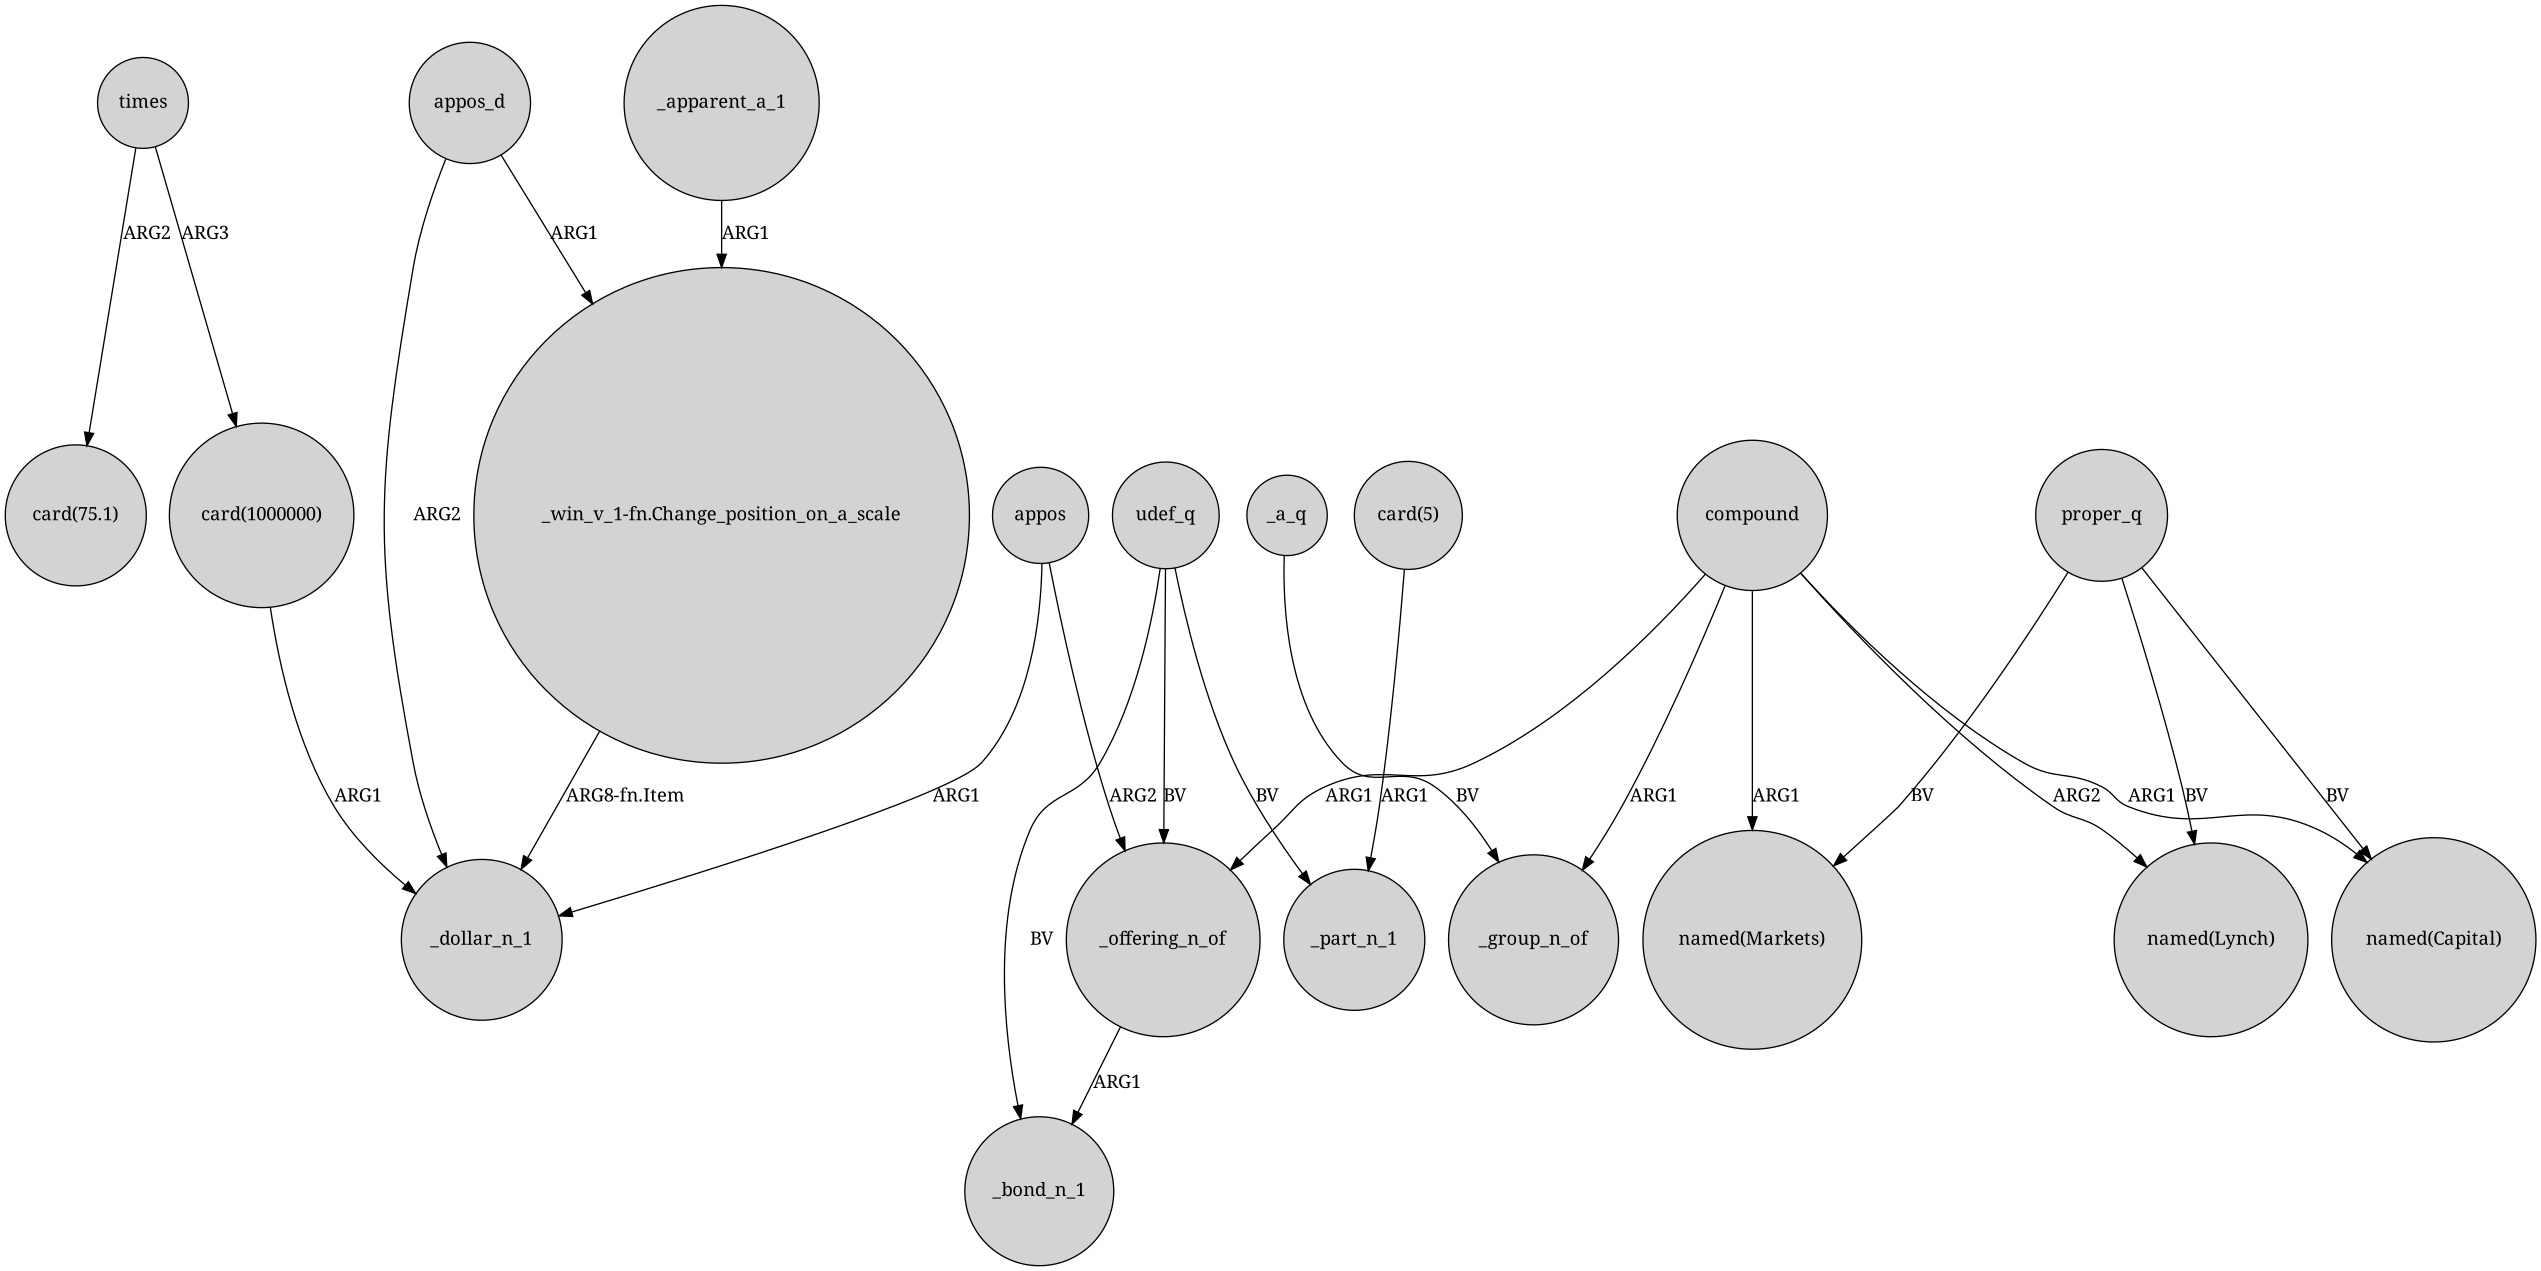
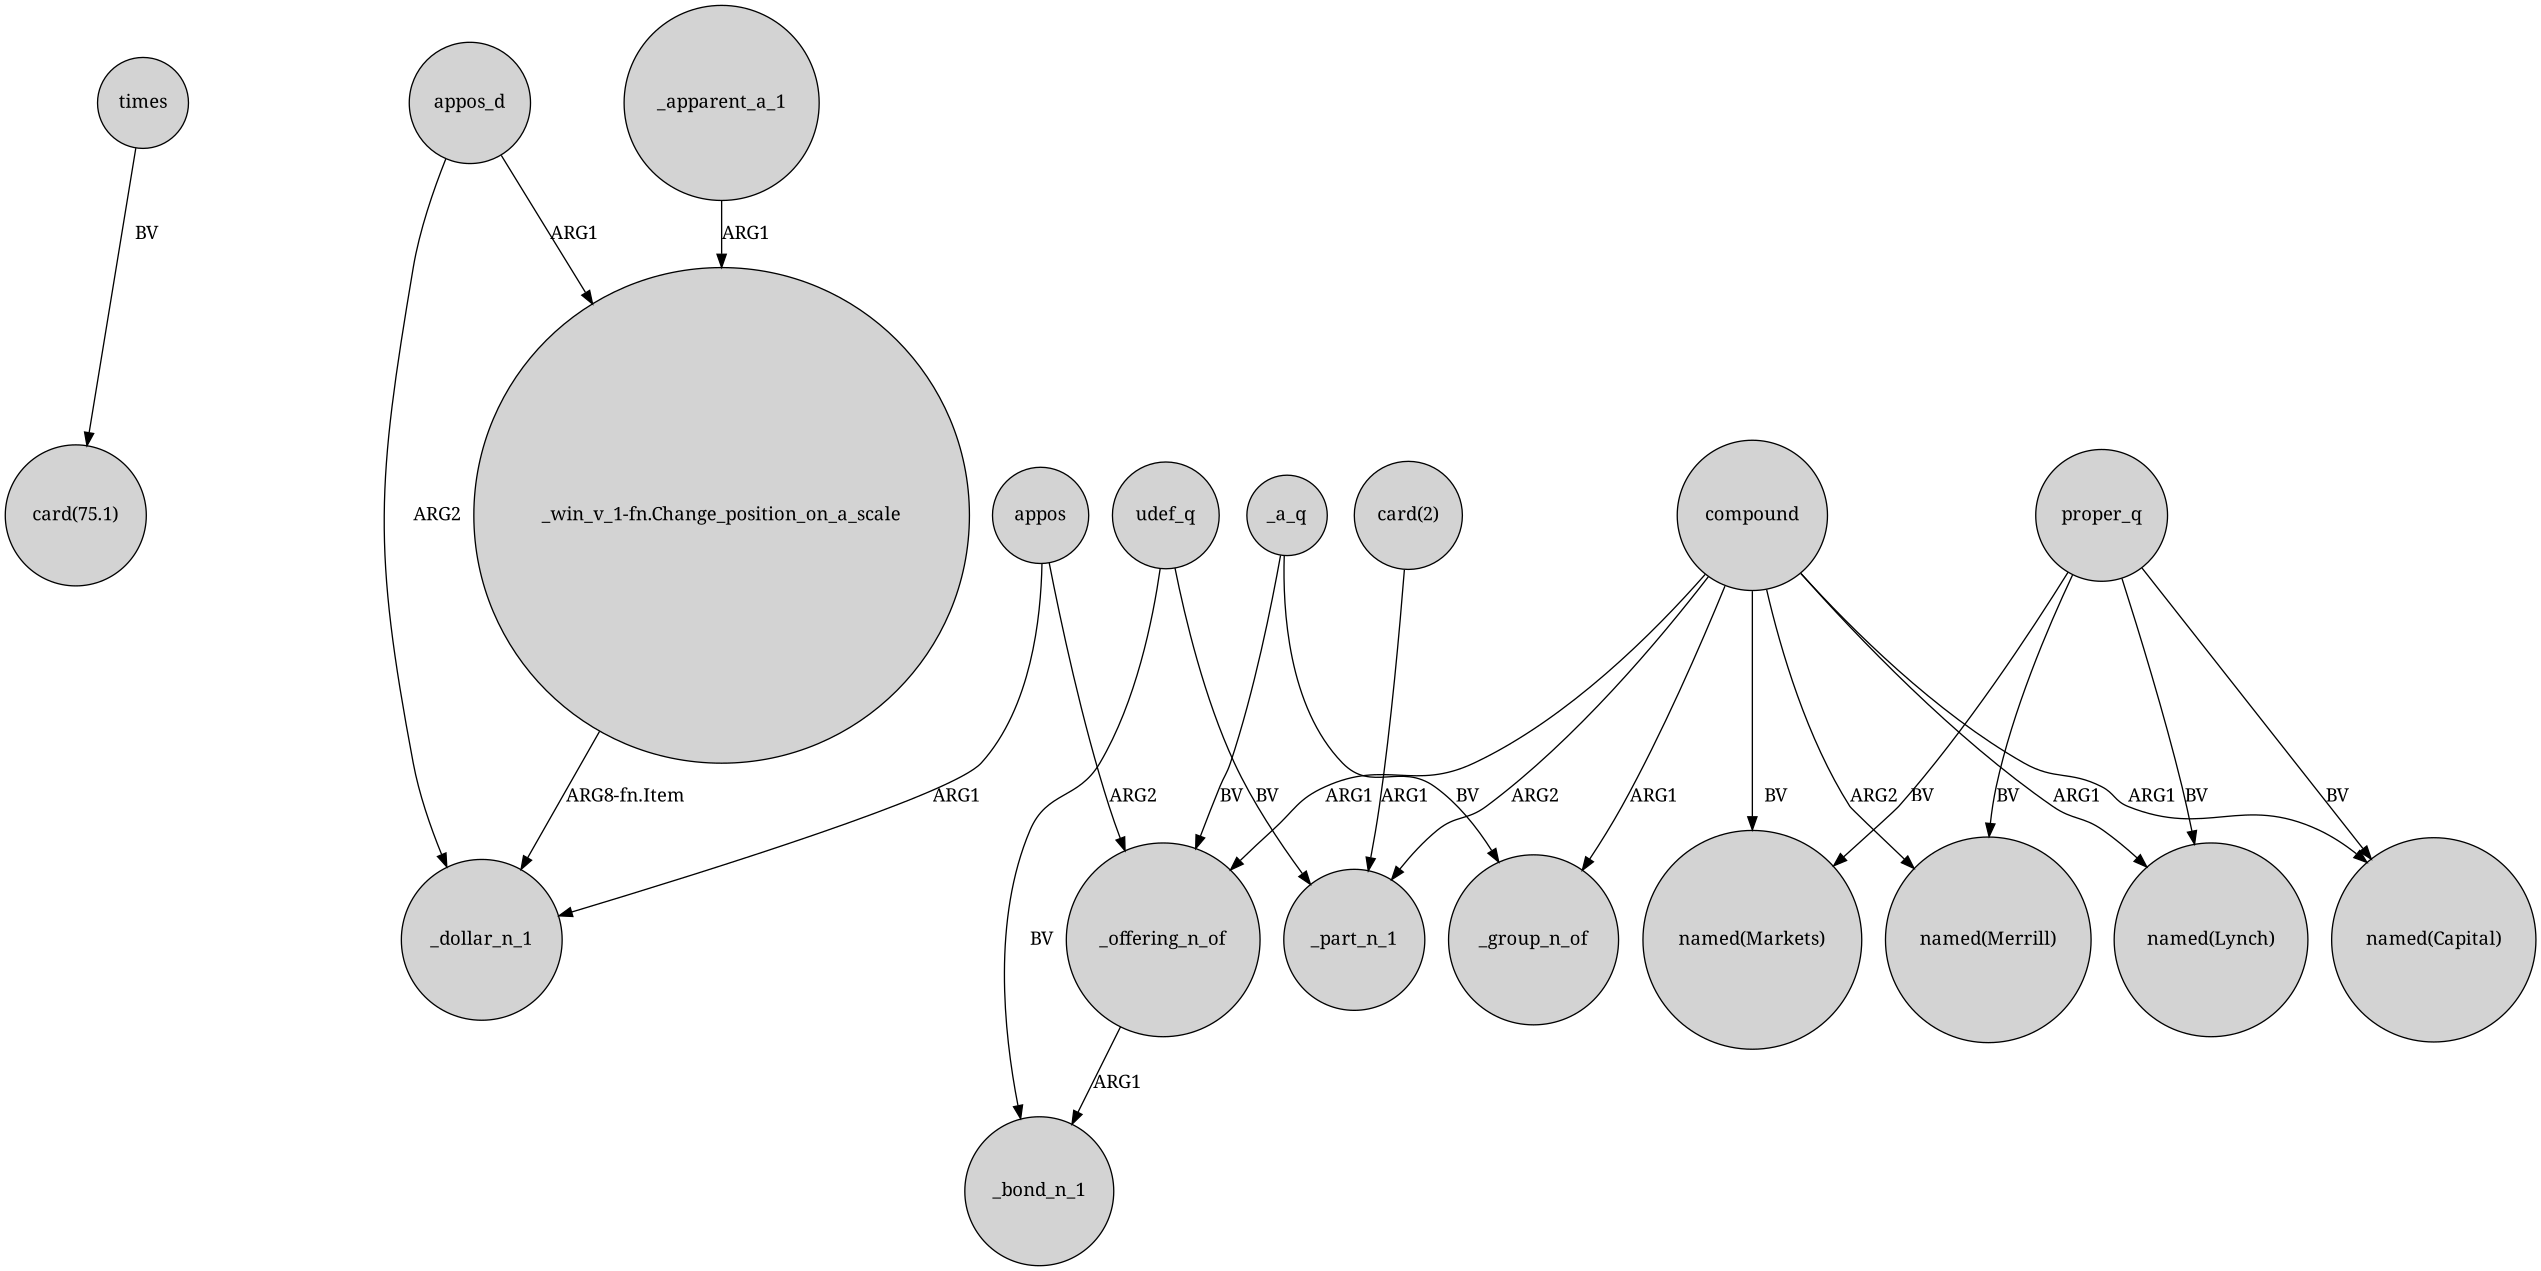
(148, 234) -> (148, 234)
(262, 515) -> none
(1408, 515) -> (1408, 515)
(1165, 699) -> (1249, 698)
none -> (1566, 737)
(1777, 797) -> (1777, 797)
(2077, 797) -> (2077, 797)
none -> (1988, 940)
